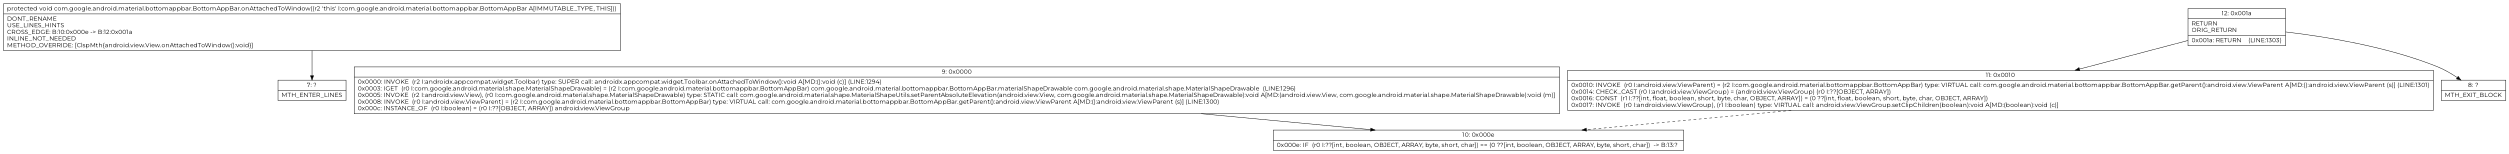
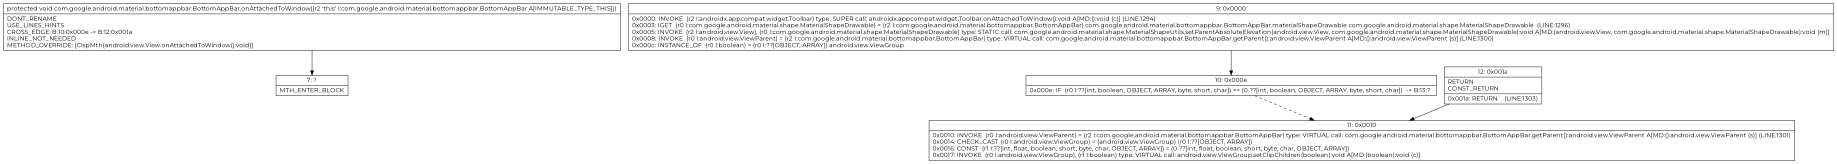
(2214, 30) -> (1473, 89)
(2474, 90) -> none
(312, 95) -> (312, 90)
(1689, 120) -> (1282, 107)
